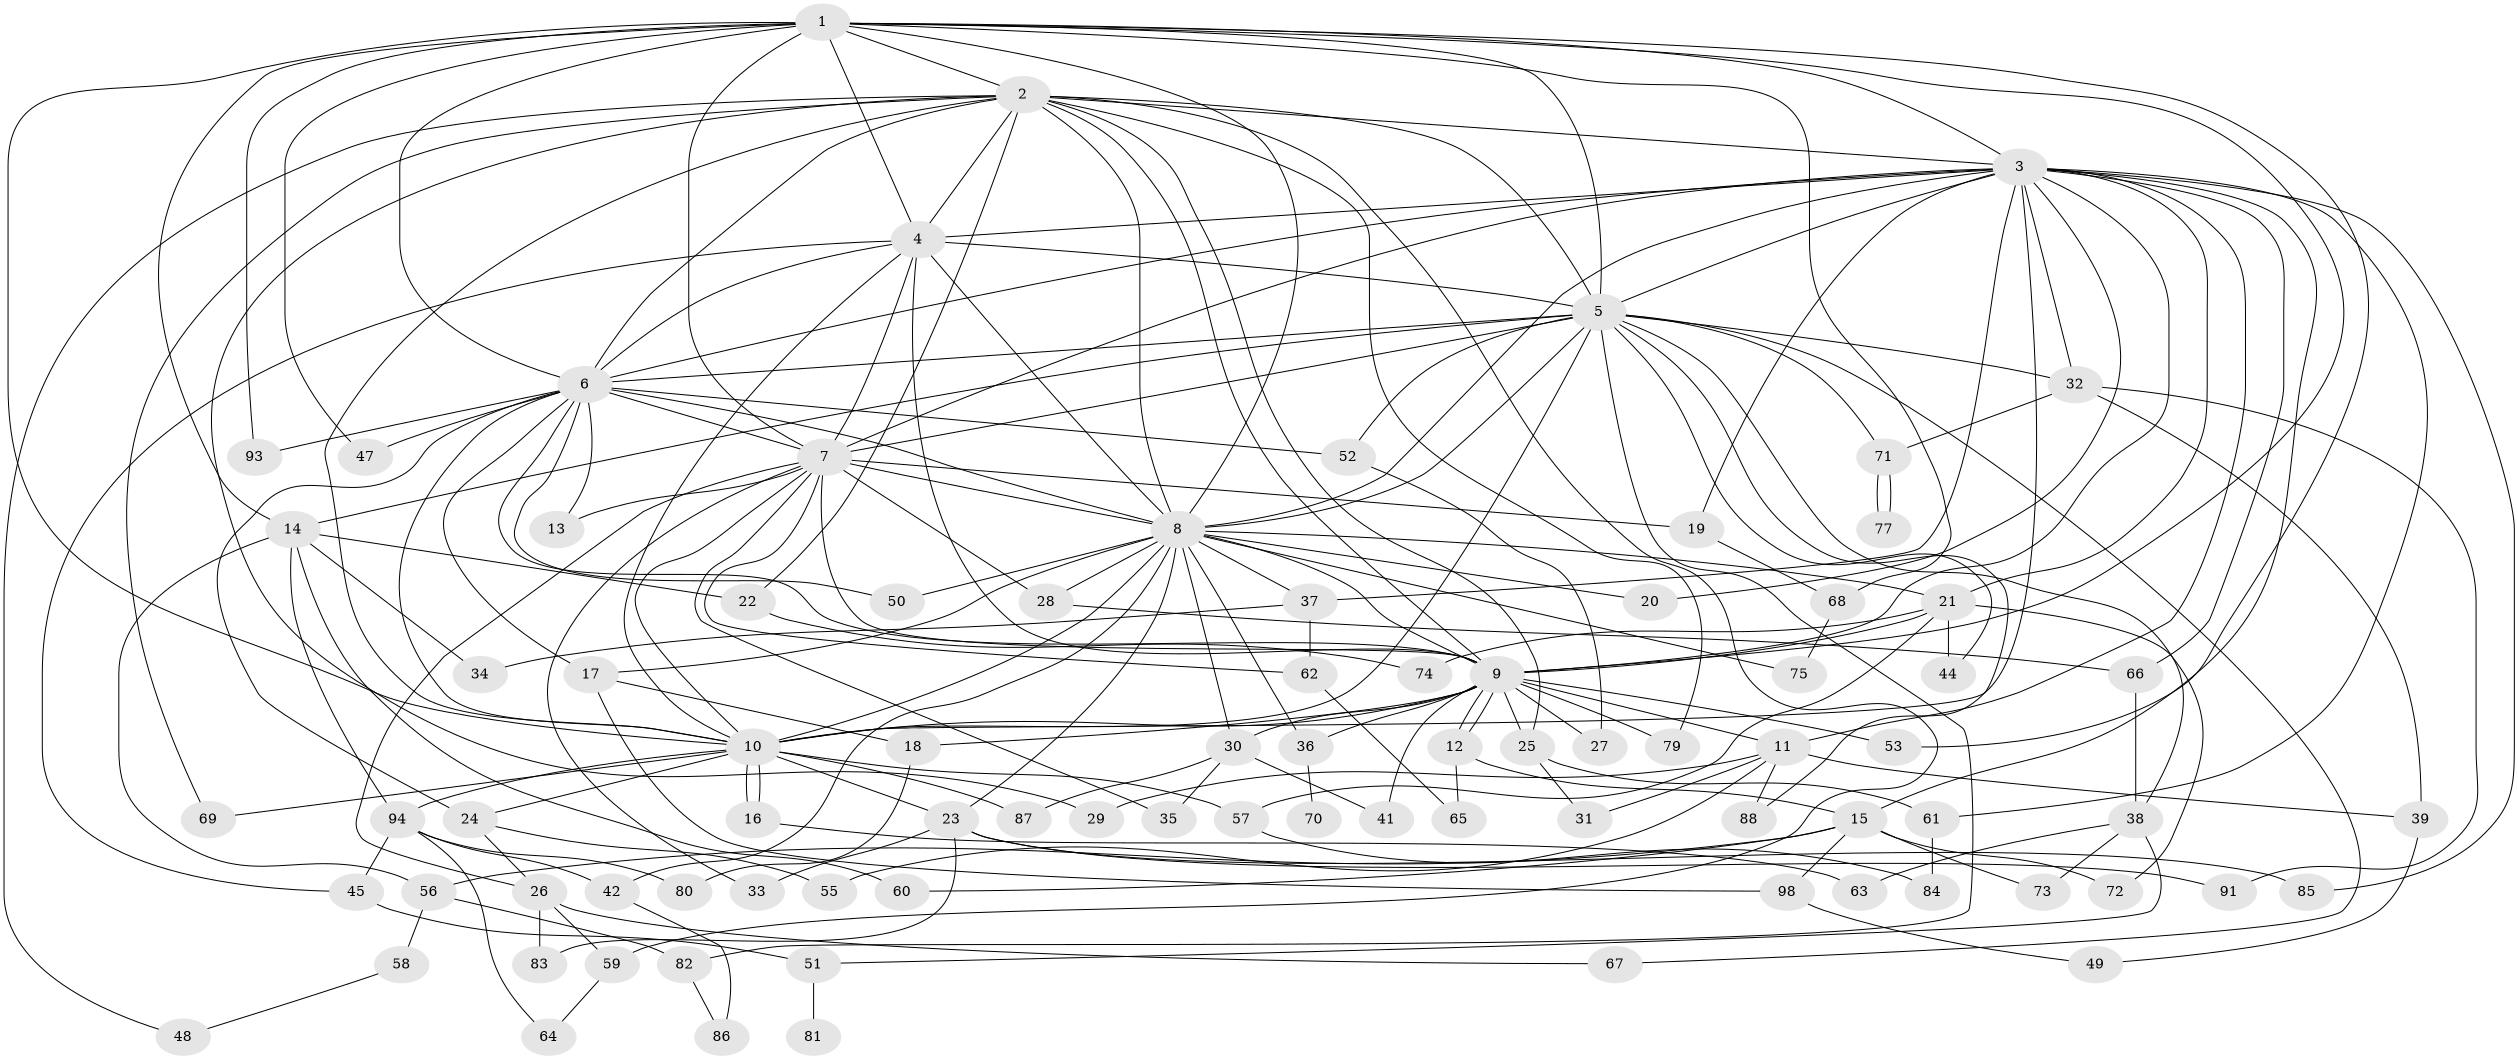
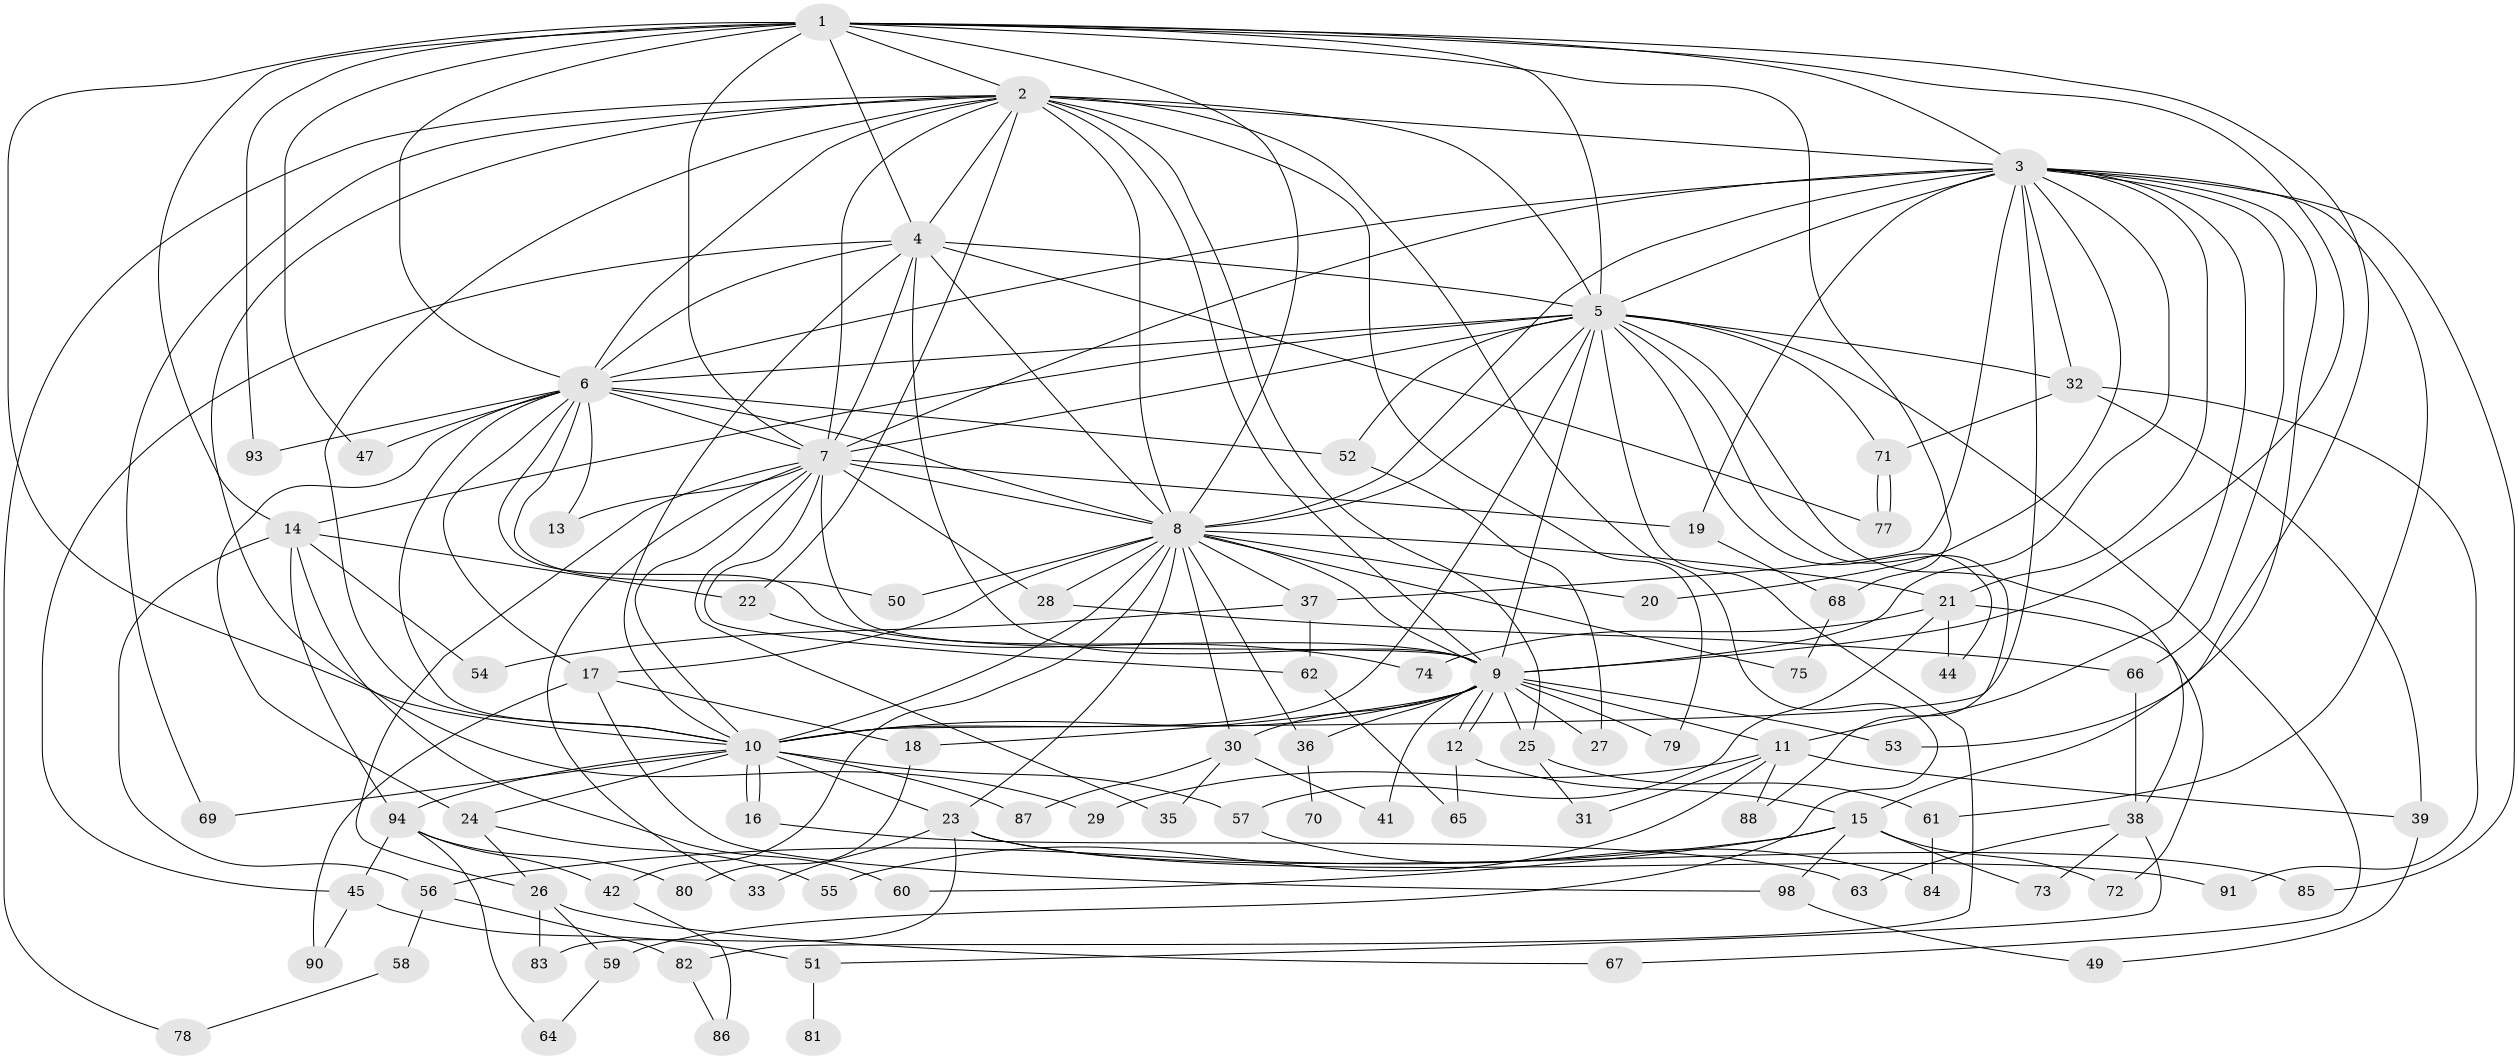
(1469, 203) -> (1404, 377)
none -> (843, 229)
(1728, 654) -> (1549, 494)
(480, 675) -> (480, 675)
none -> (315, 965)
(183, 1037) -> (183, 1037)
